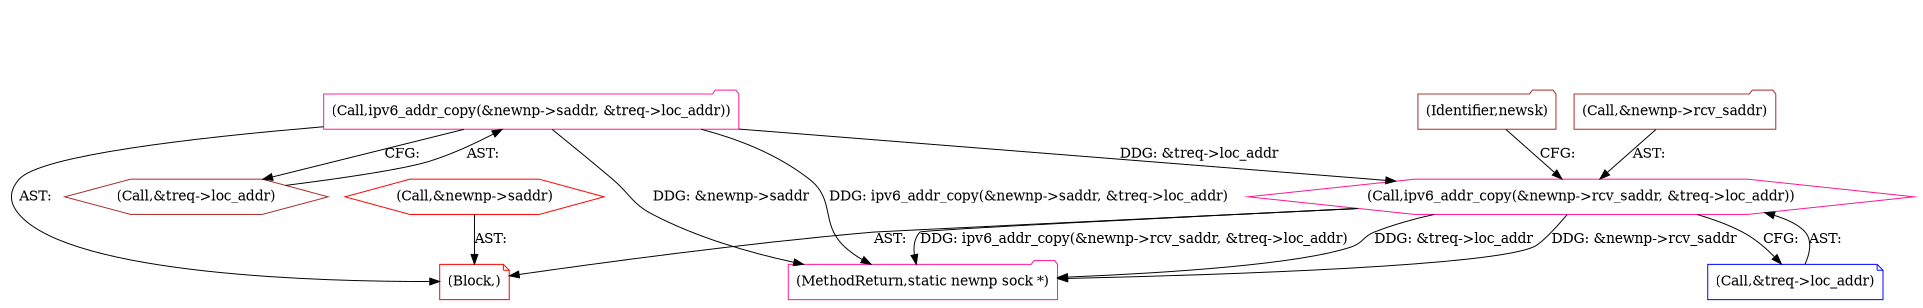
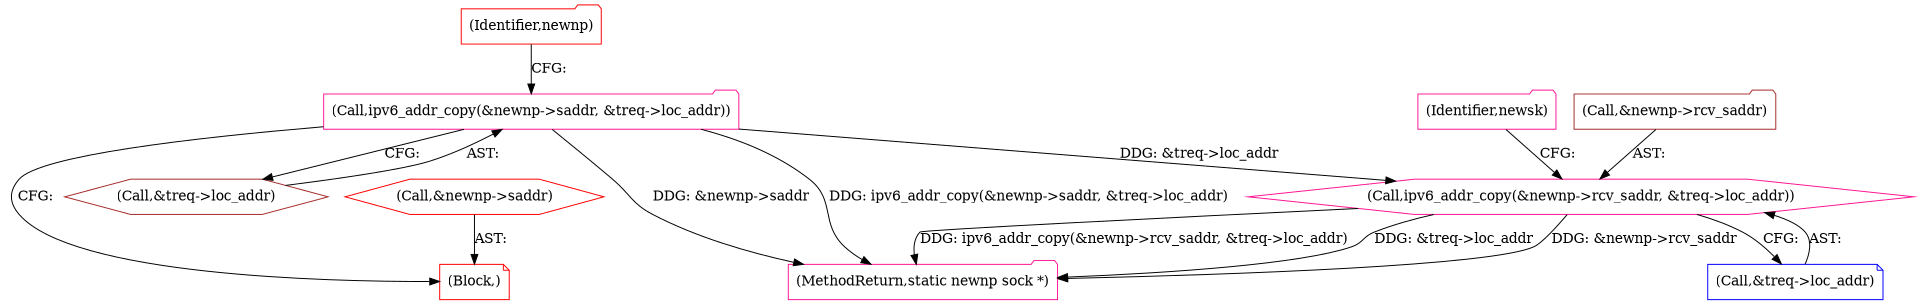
none -> (531, 26)
(1487, 112) -> (1487, 112)
(38, 197) -> (38, 197)
(895, 231) -> none
